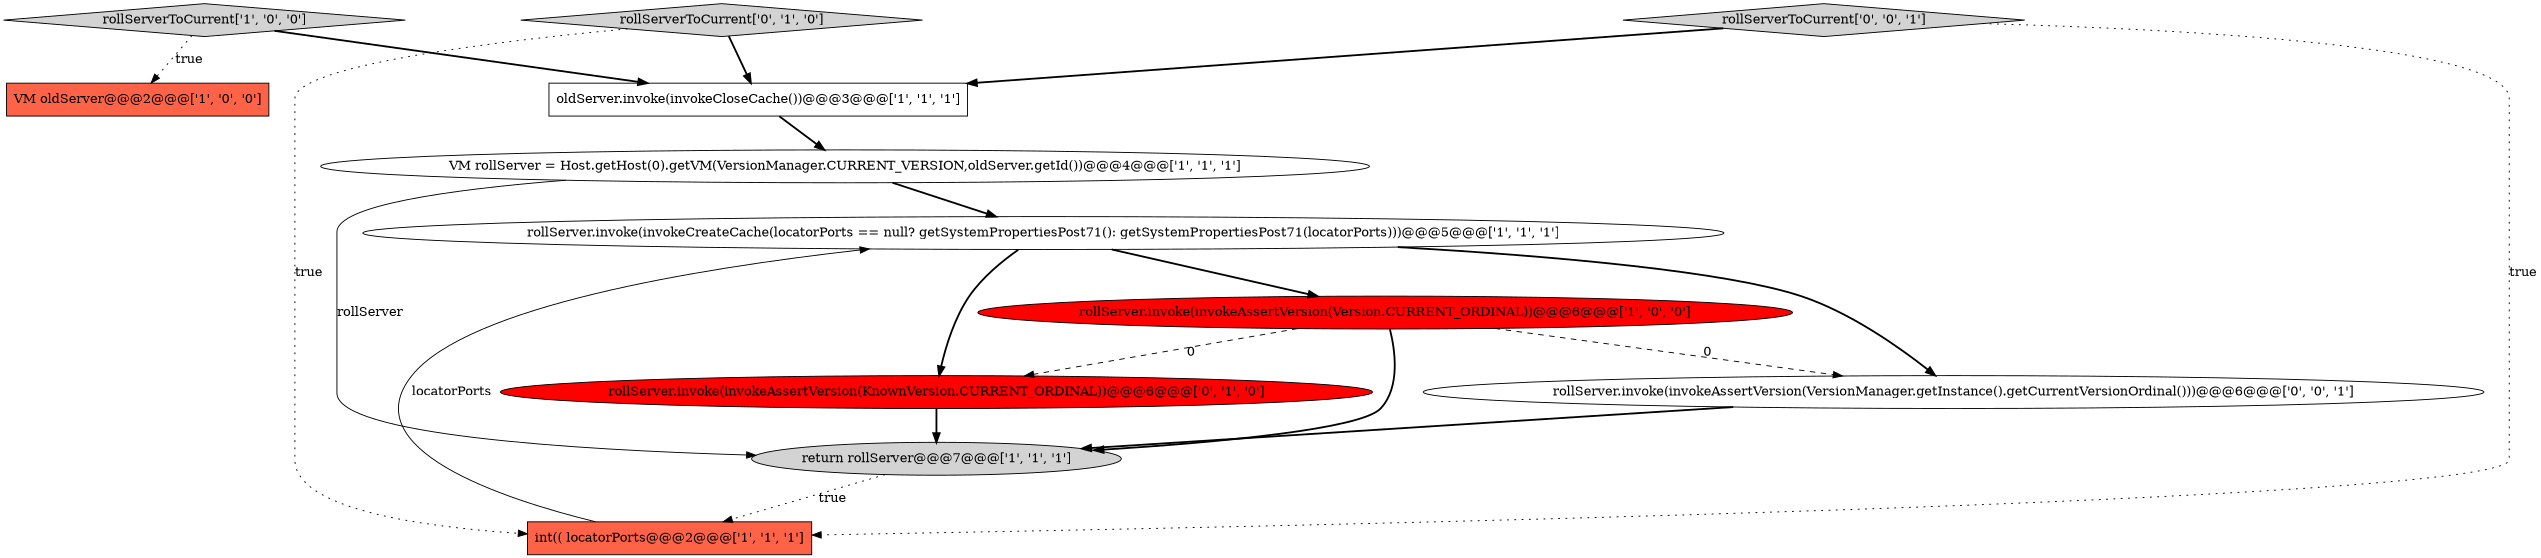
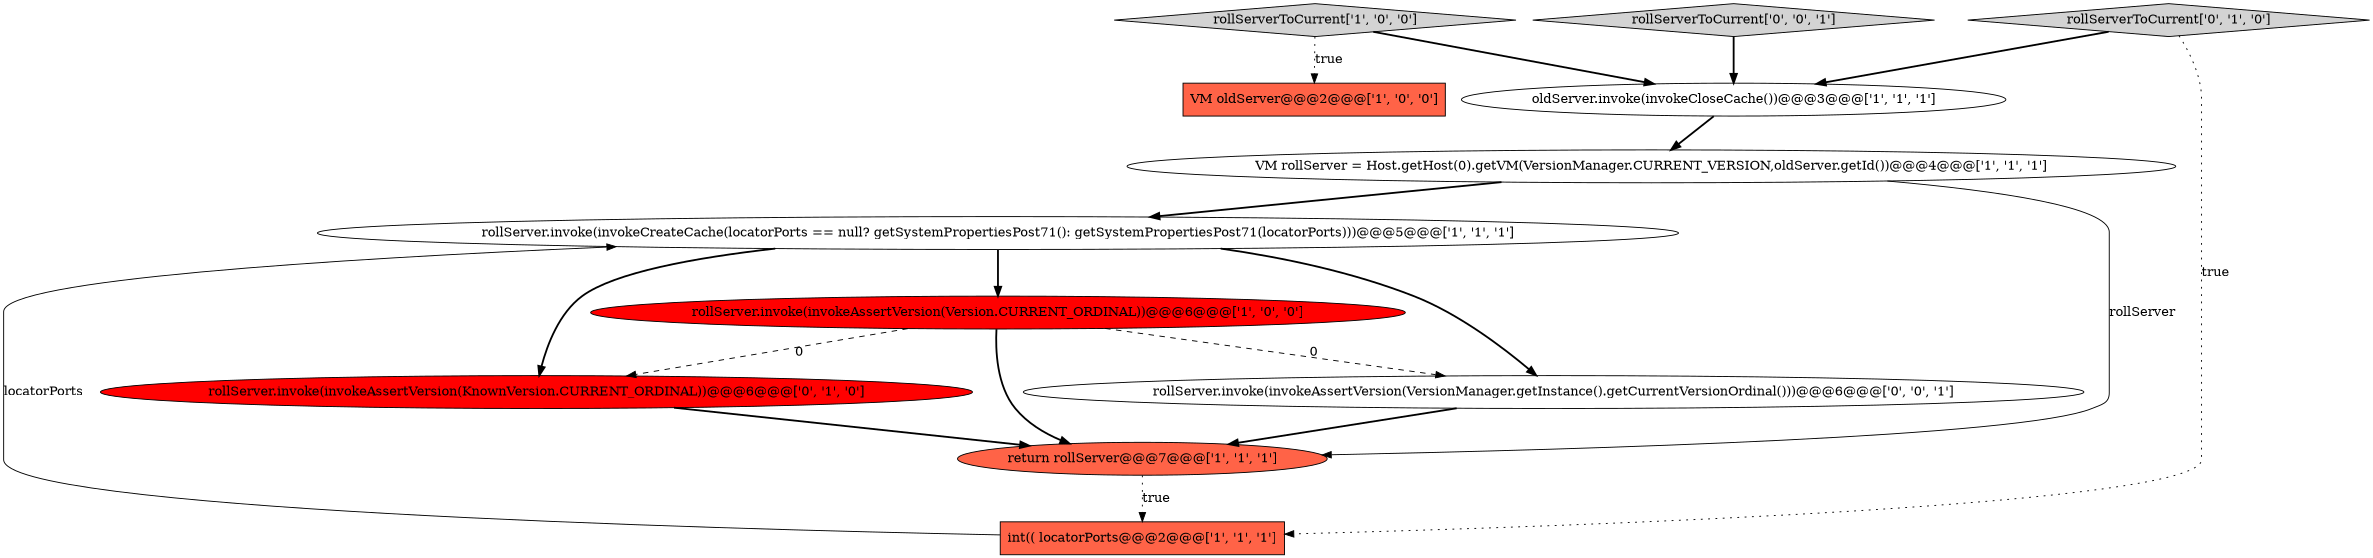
(758, 100) -> (1734, 100)
(936, 459) -> (1142, 459)
(2117, 499) -> none
